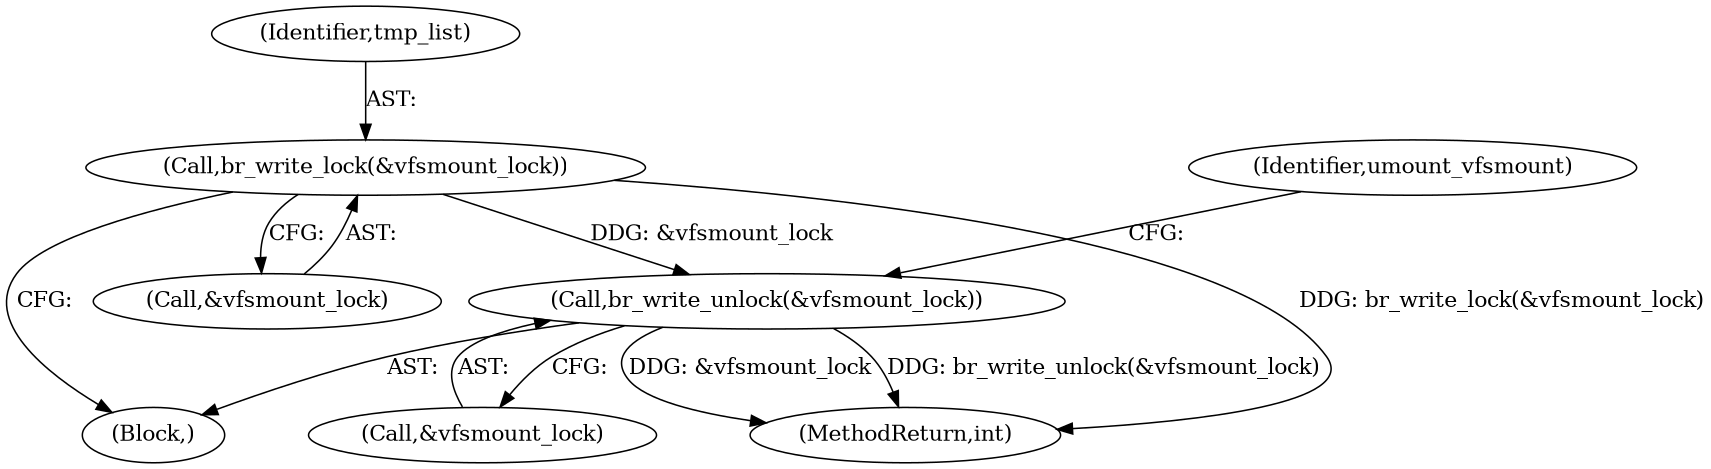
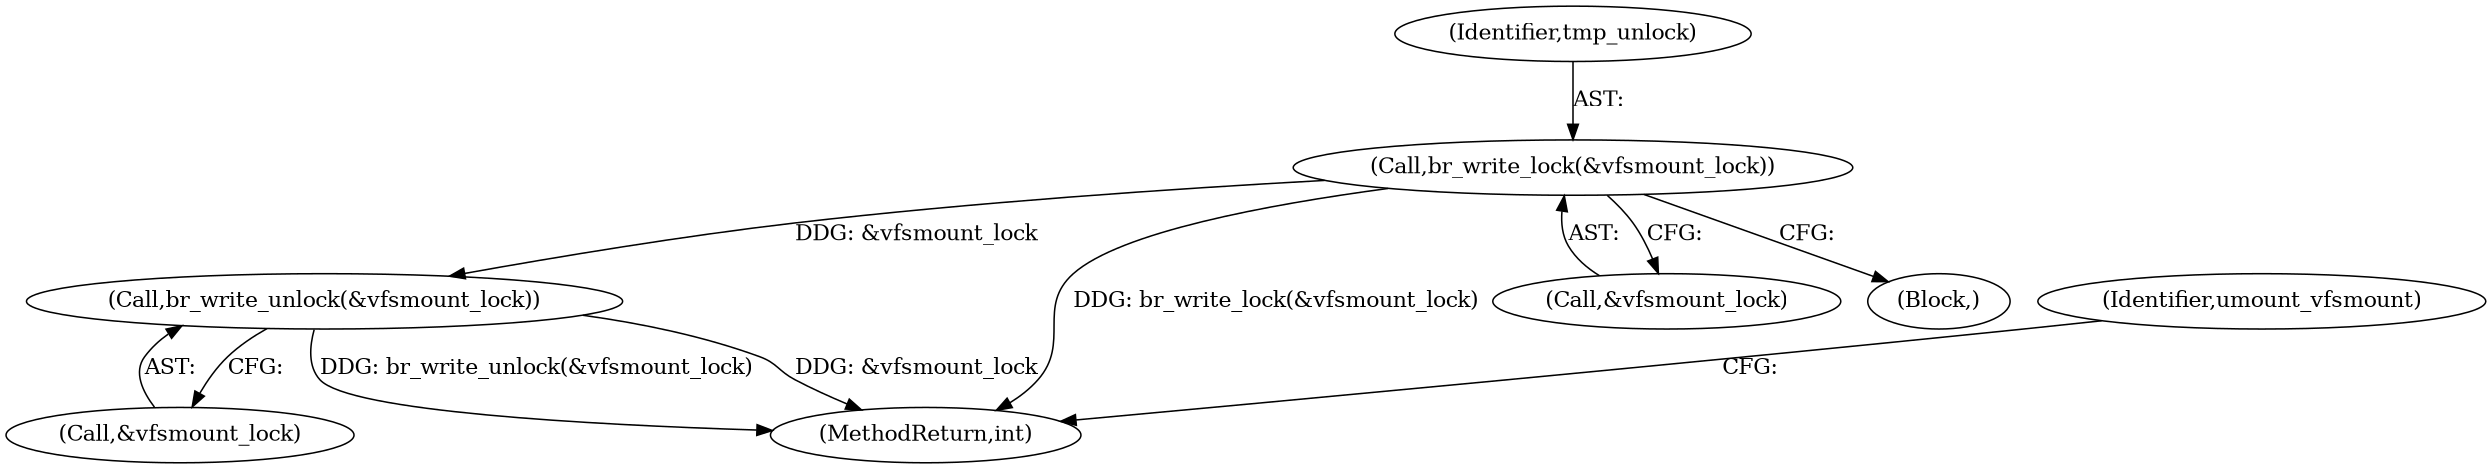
(366, 34) -> (1573, 34)
(1101, 232) -> (1589, 372)
(395, 355) -> none
